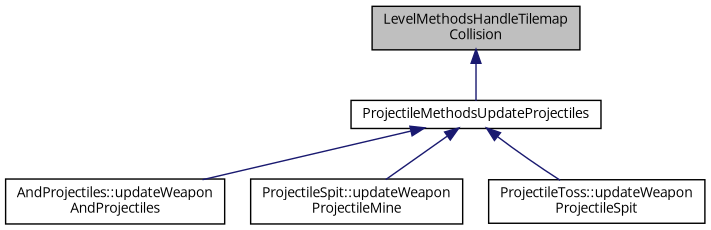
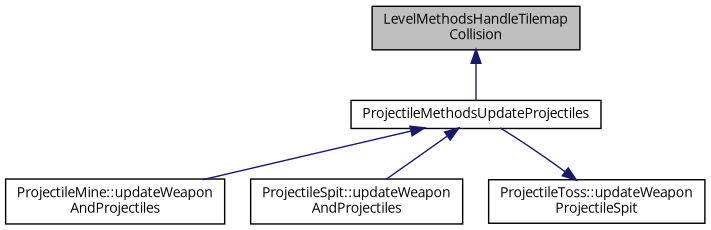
(529, 159) -> (533, 149)
(115, 201) -> (115, 201)
(357, 201) -> (357, 201)
